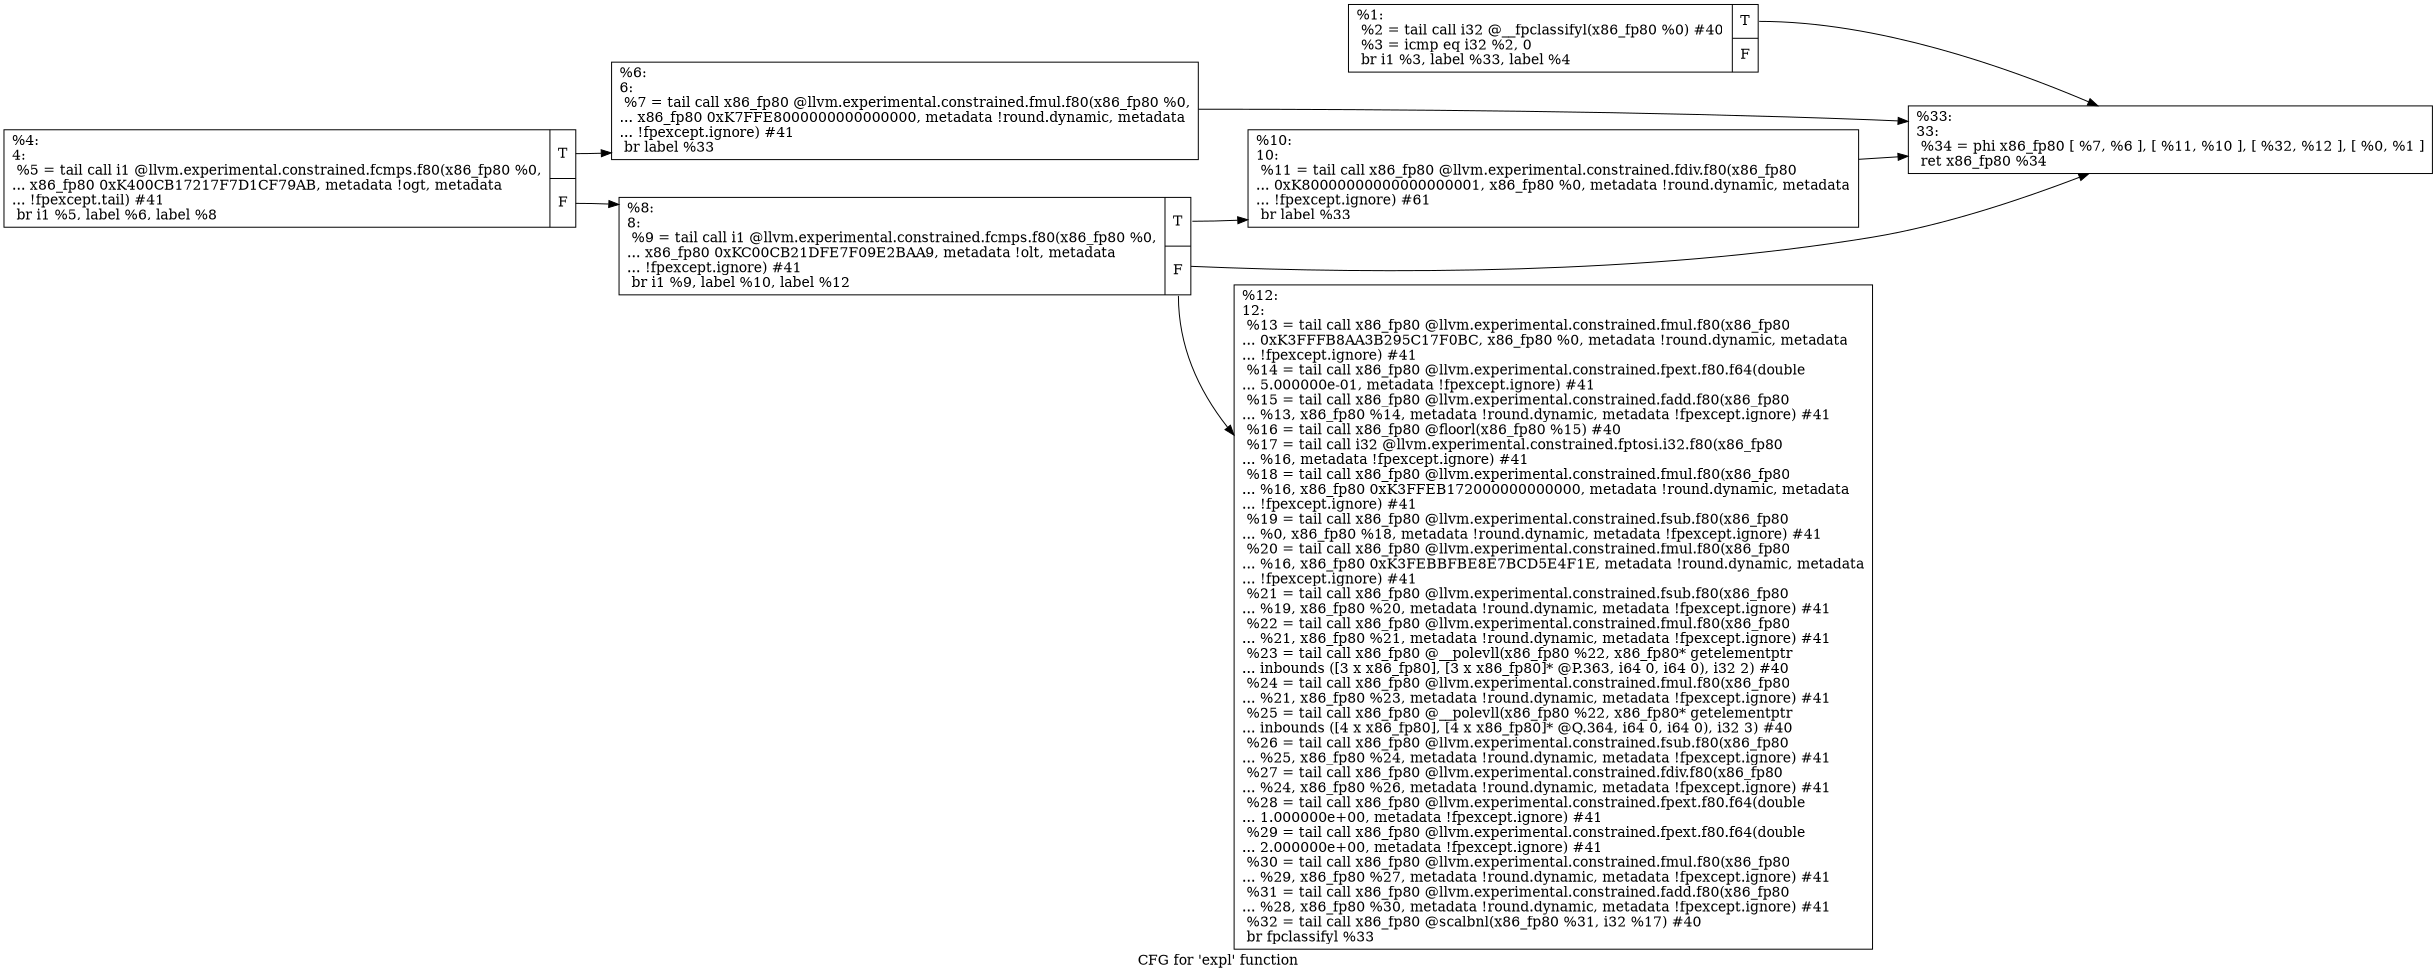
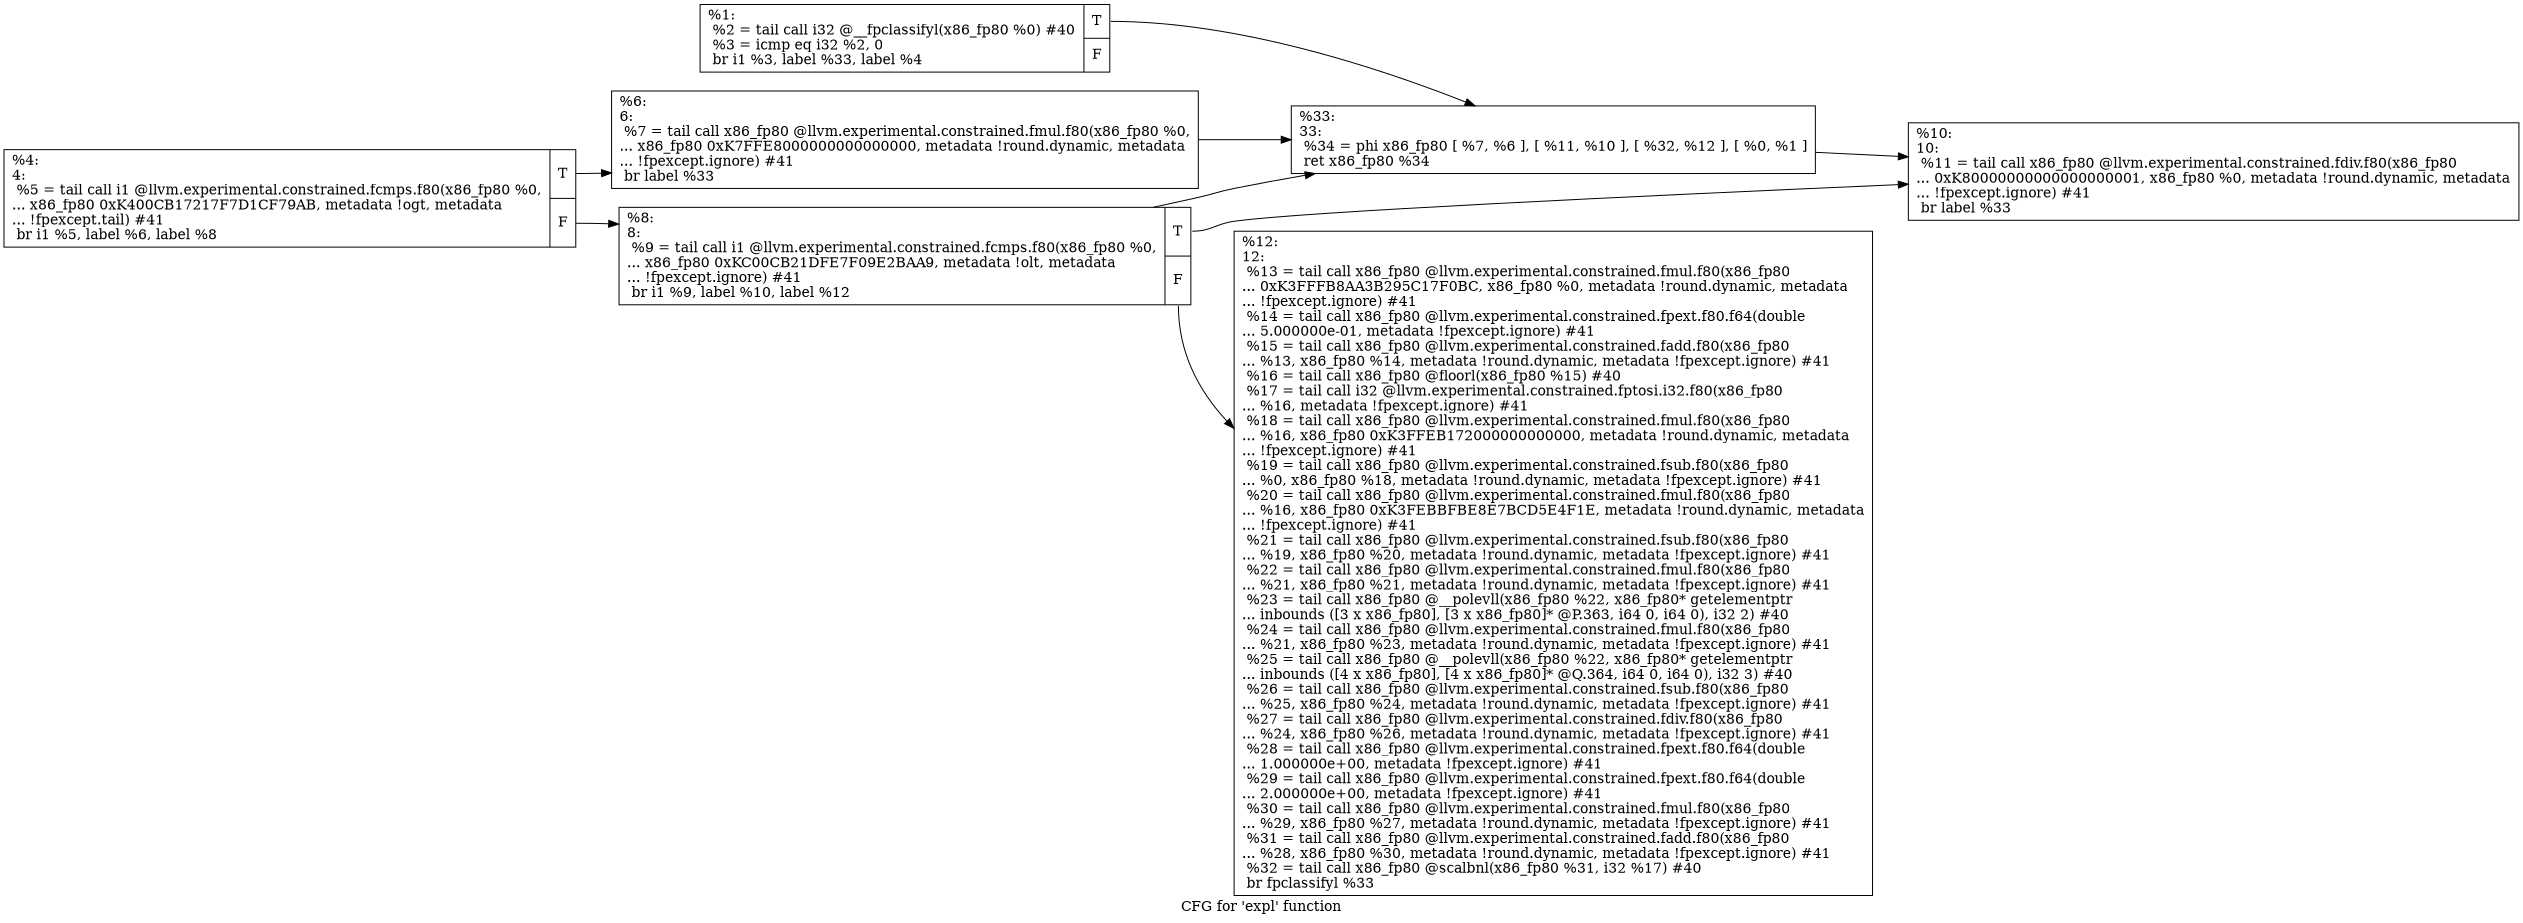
(1878, 158) -> (1857, 154)
(1343, 200) -> (2004, 193)
